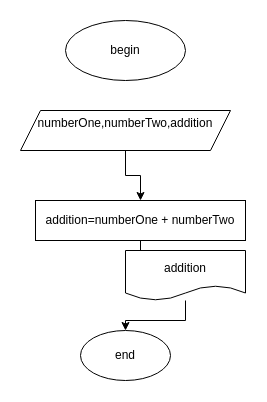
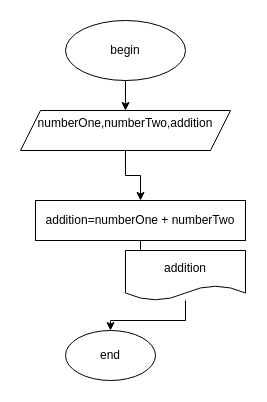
none -> (126, 100)
(126, 356) -> (111, 356)
